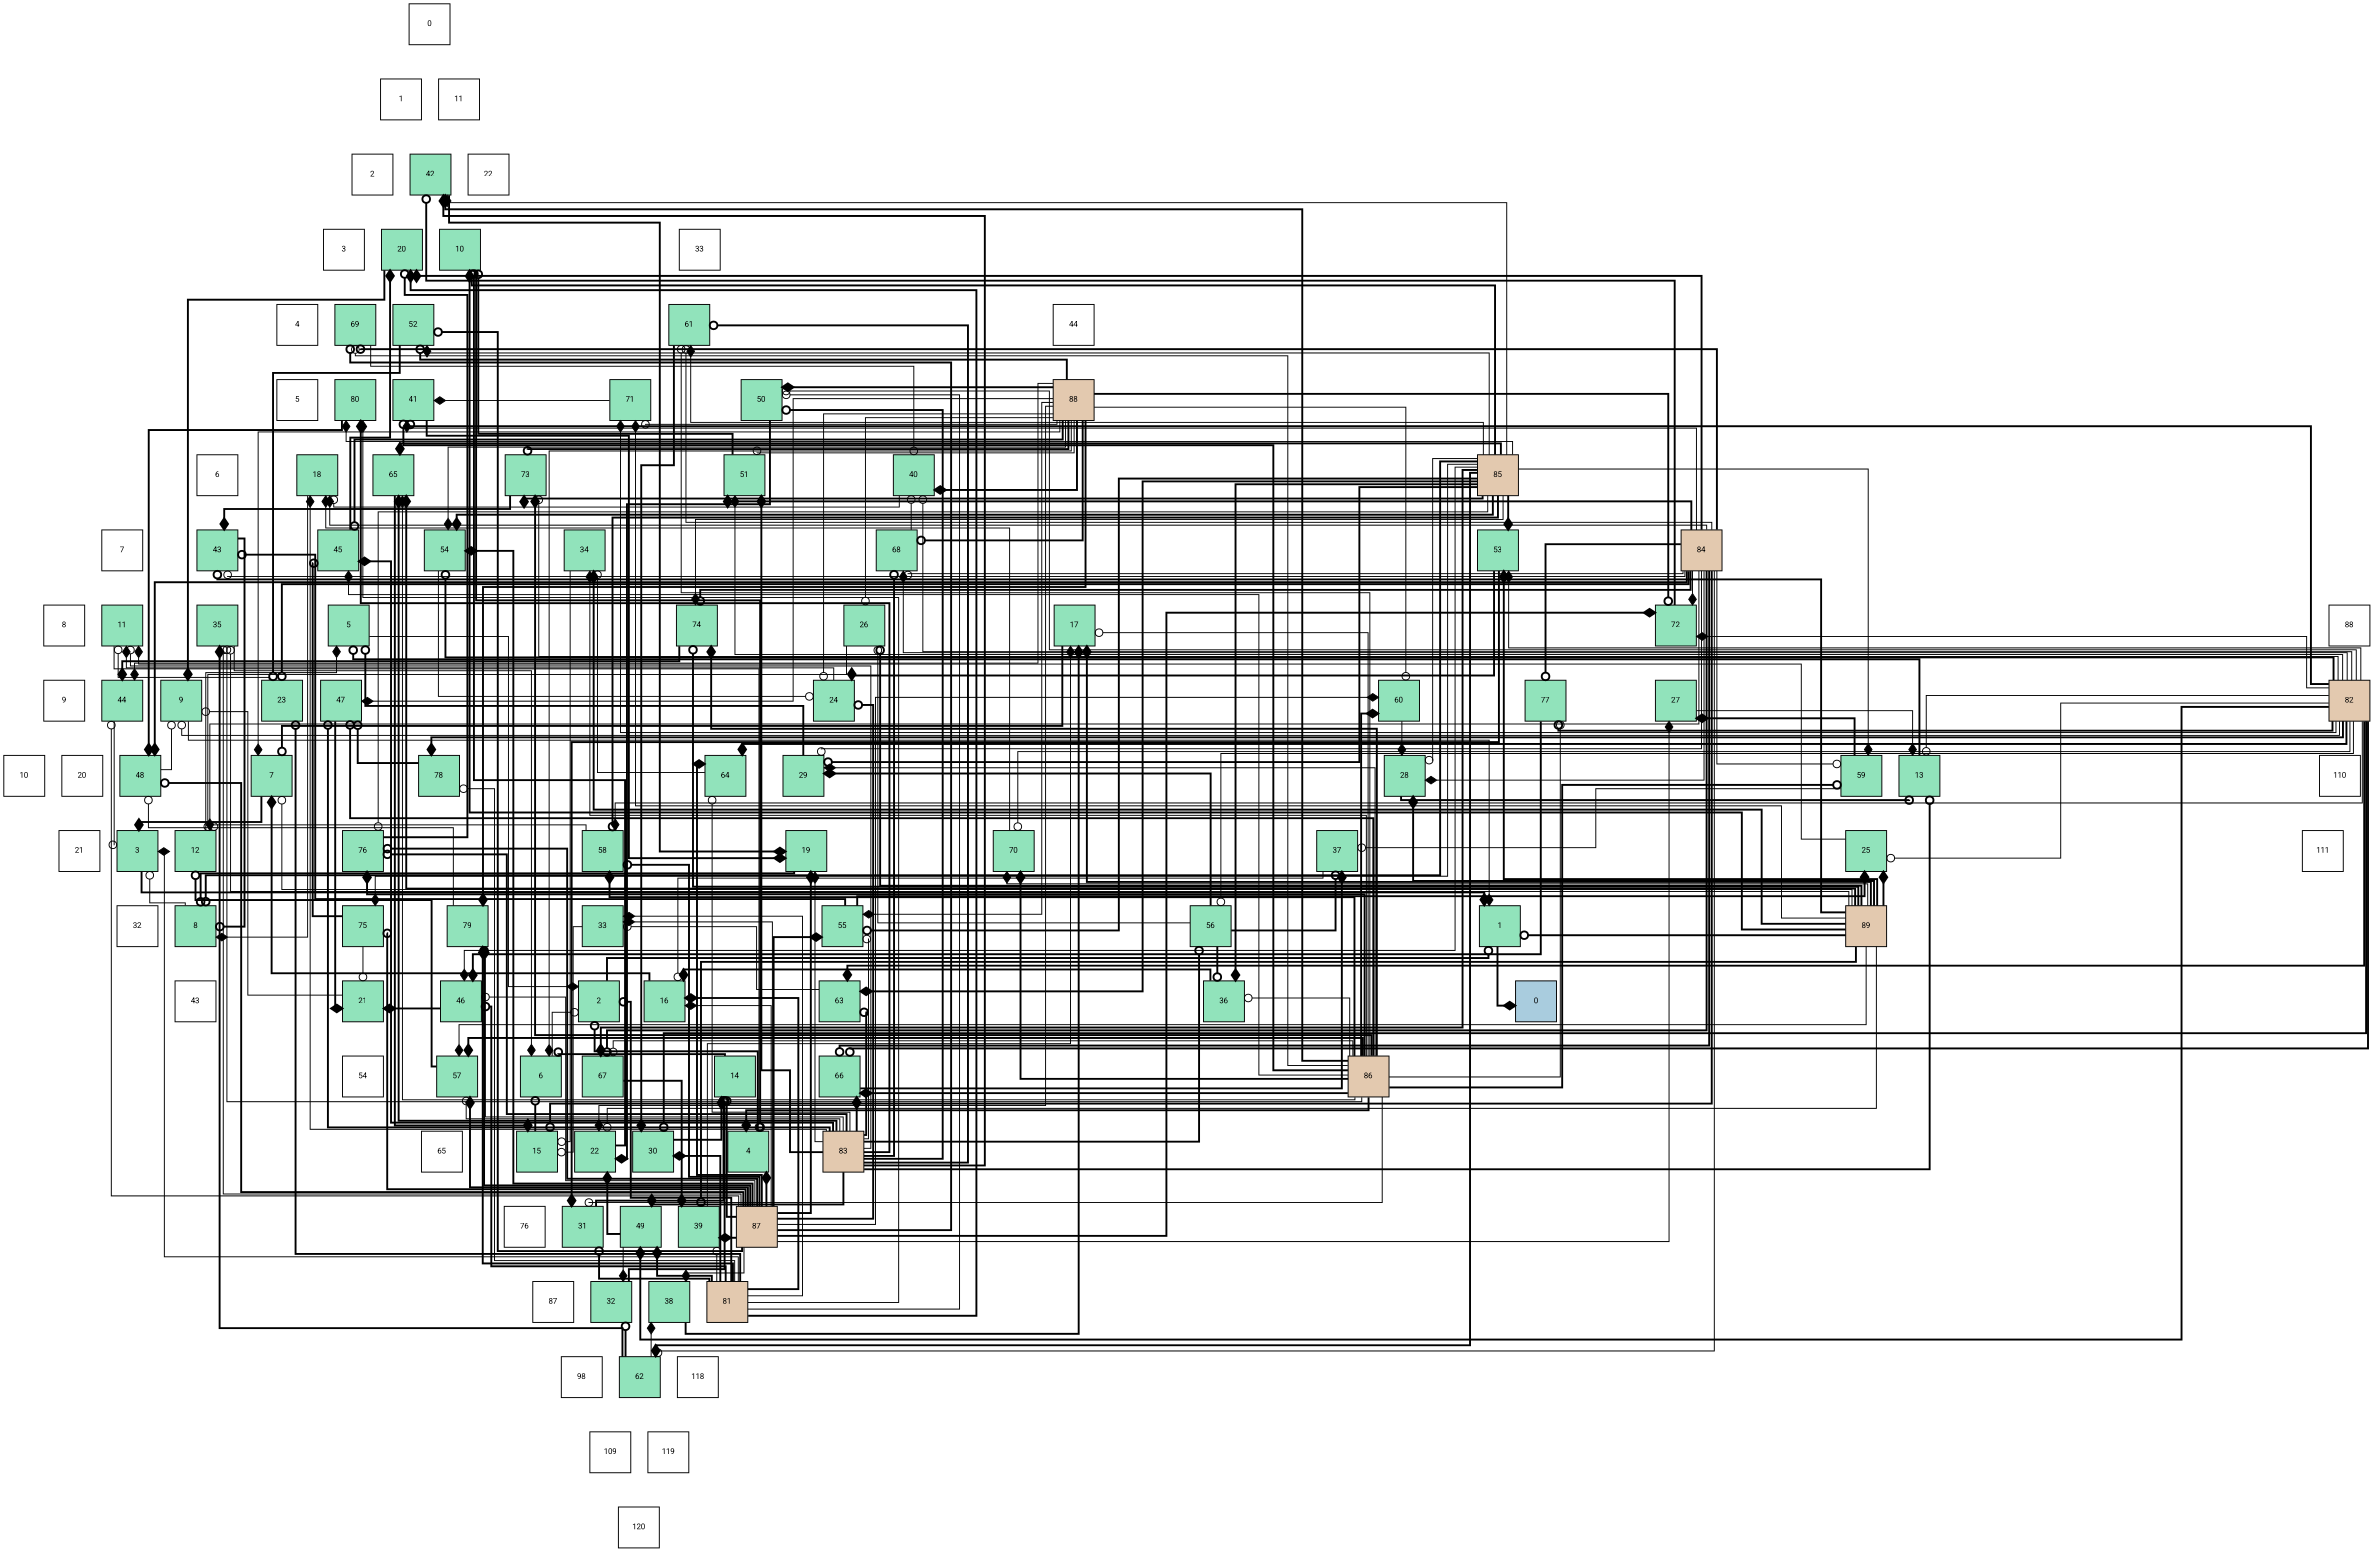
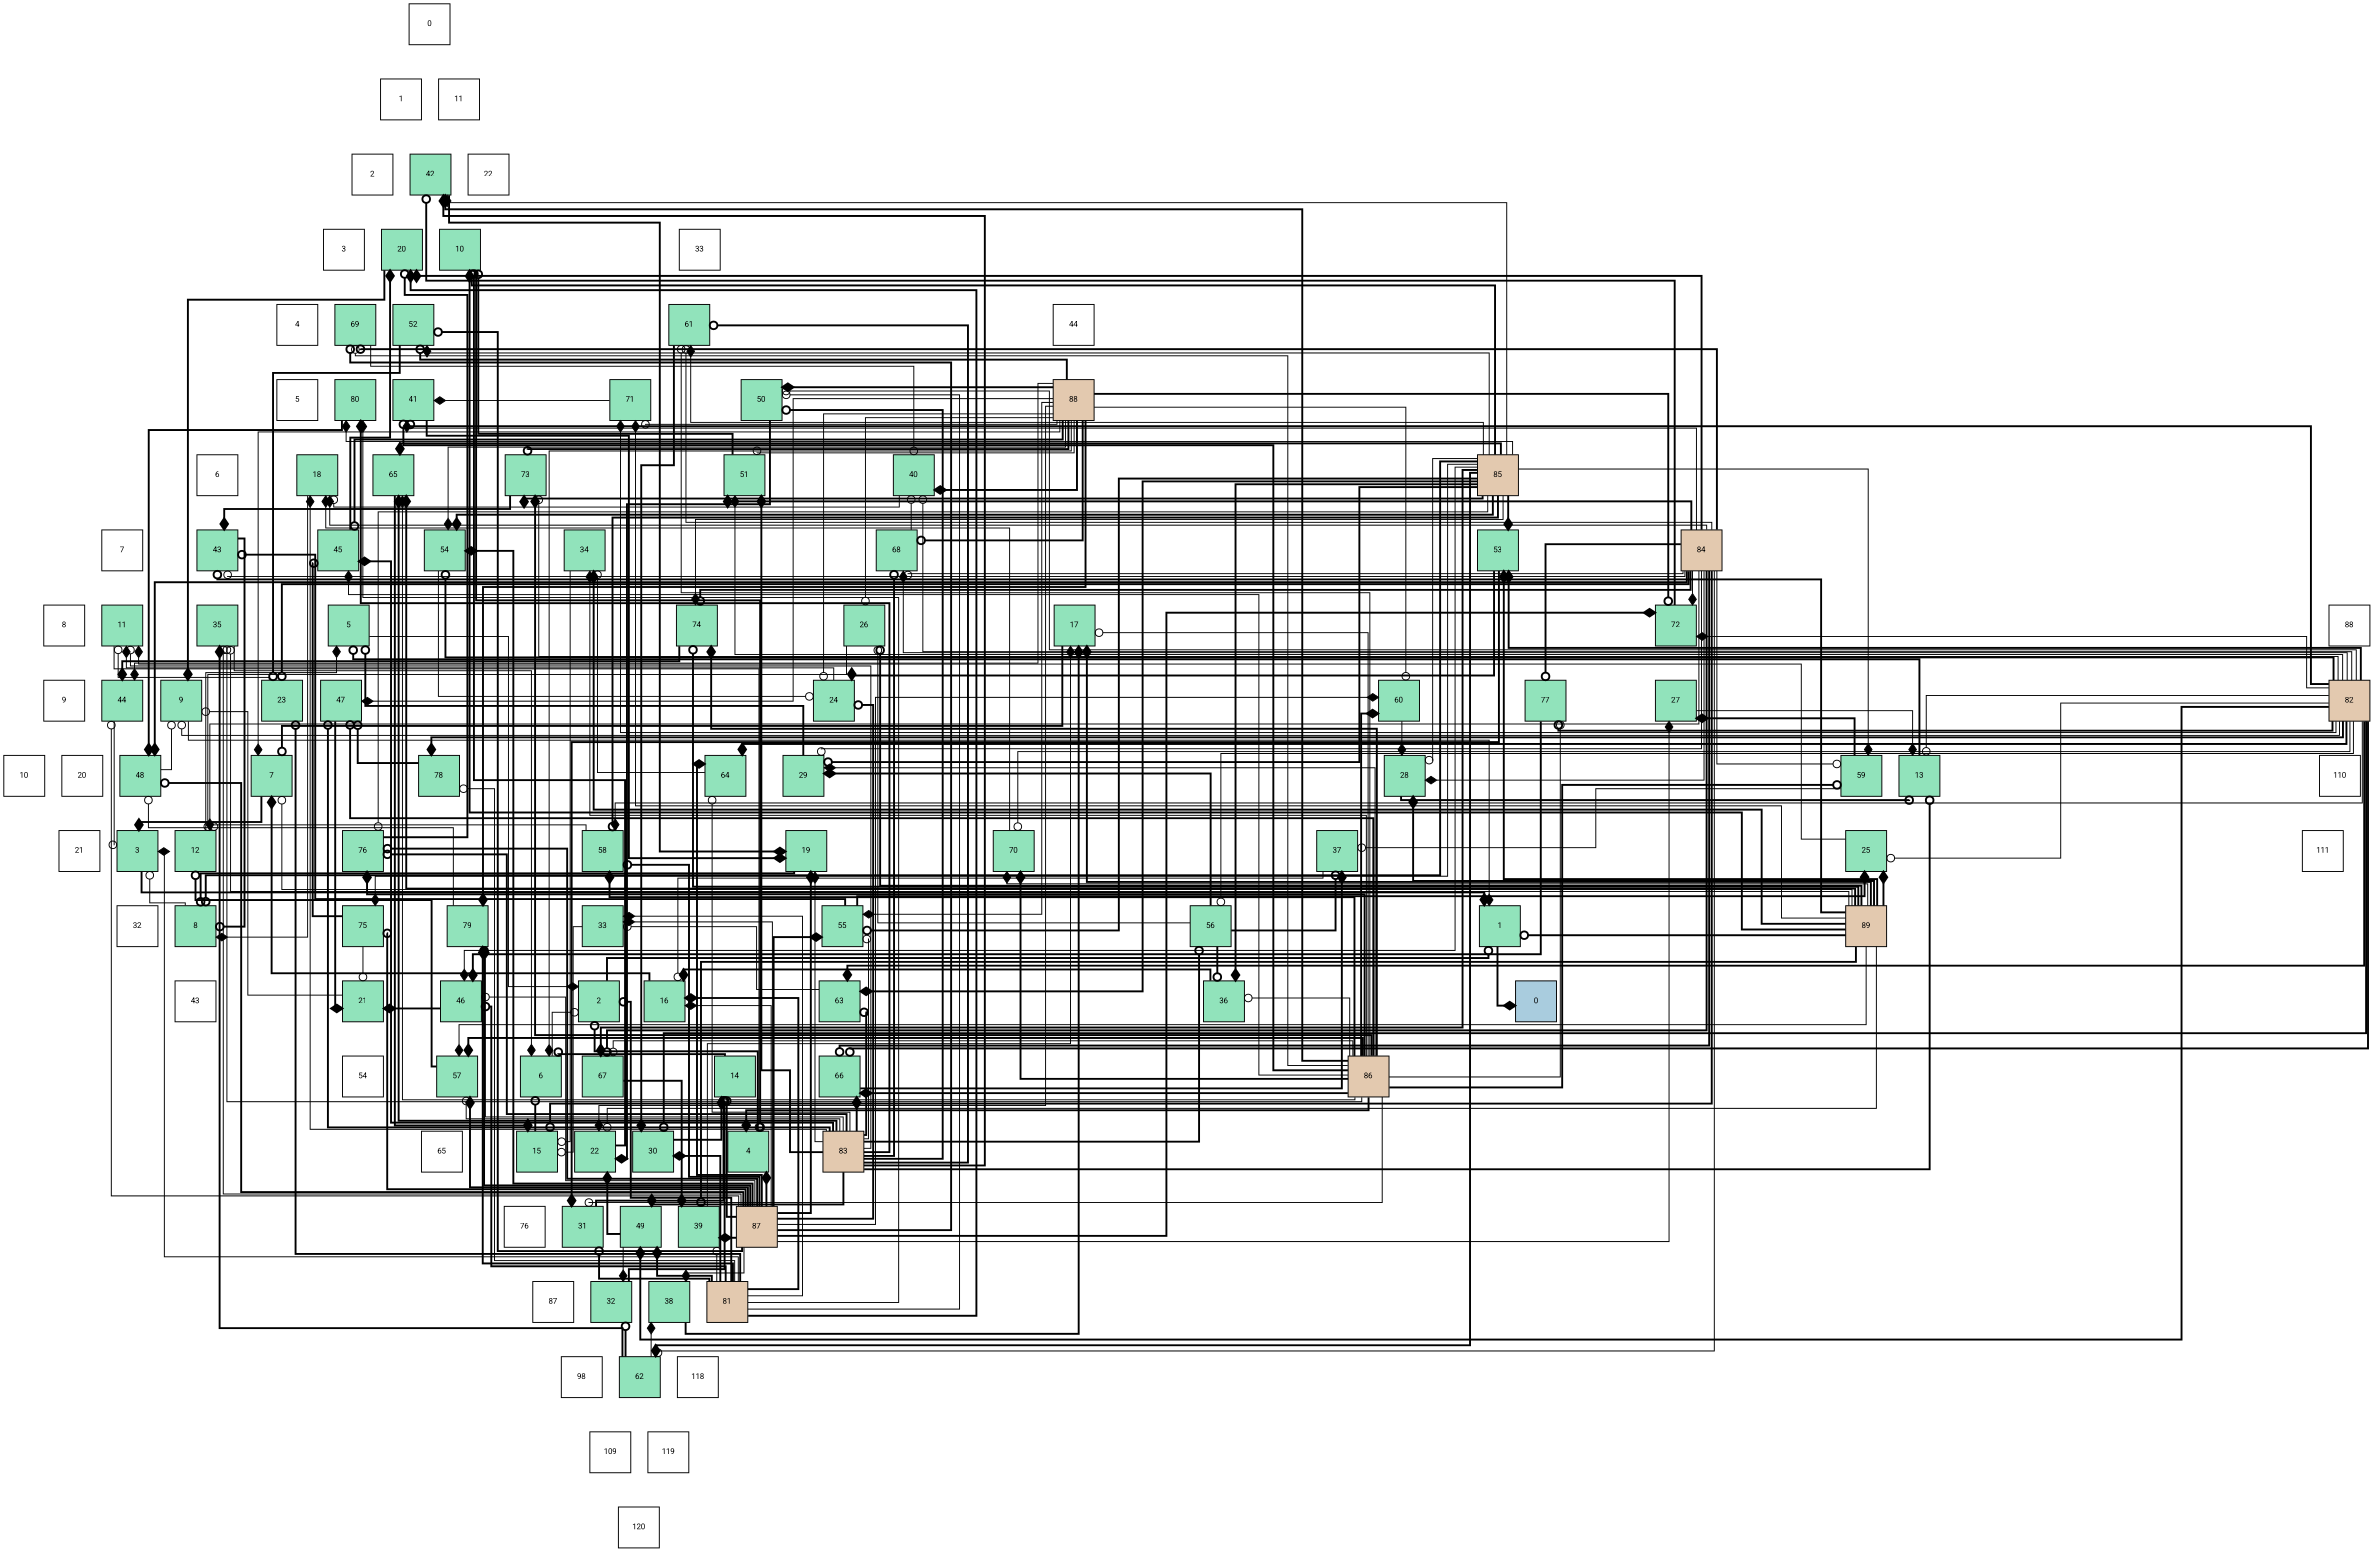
(1918, 648) -> (1918, 648)
